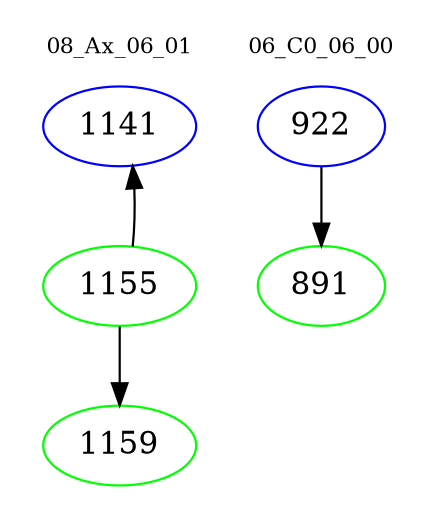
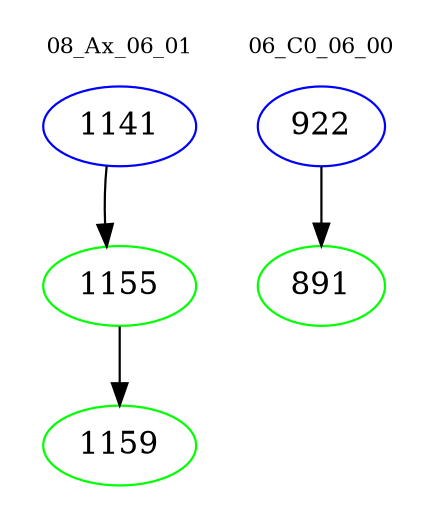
(135, 218) -> (105, 195)
